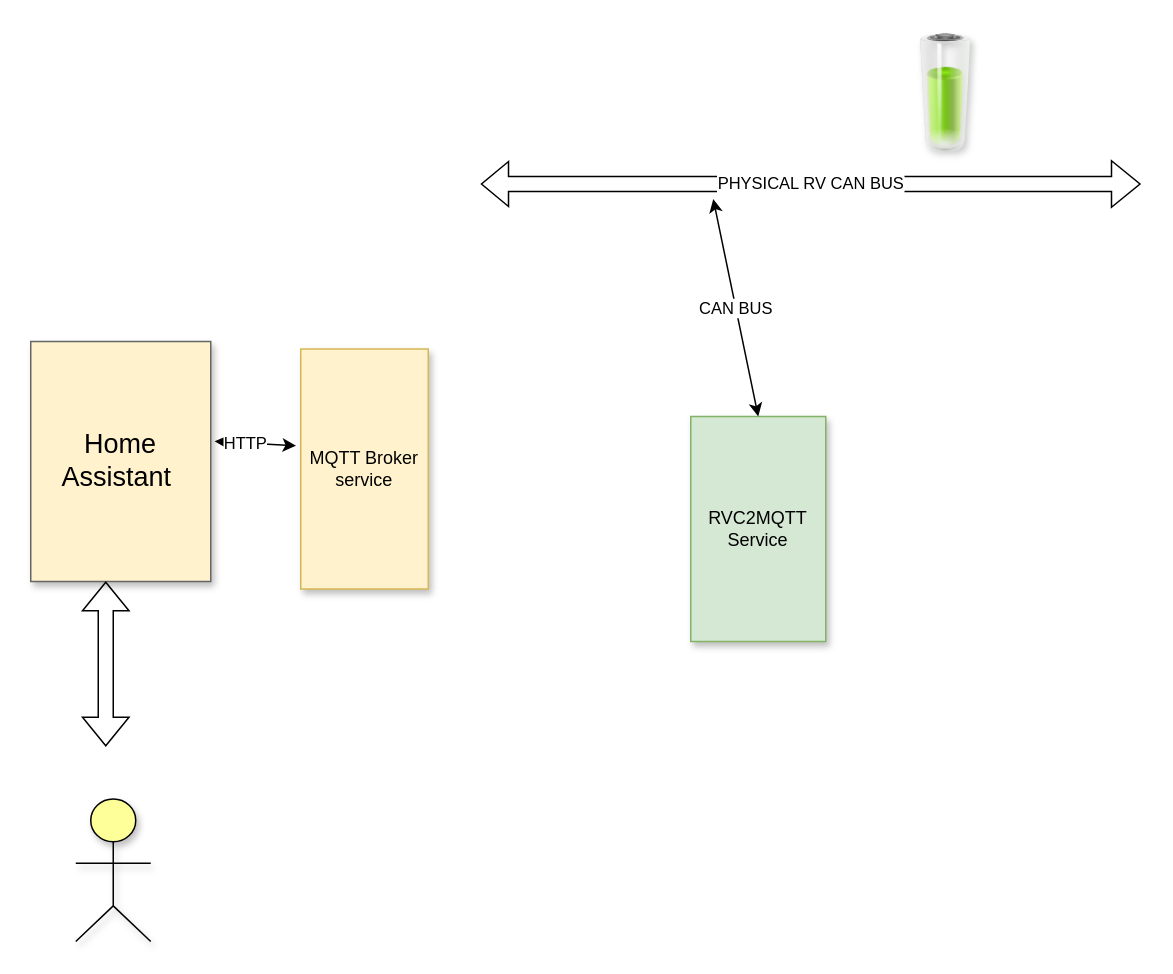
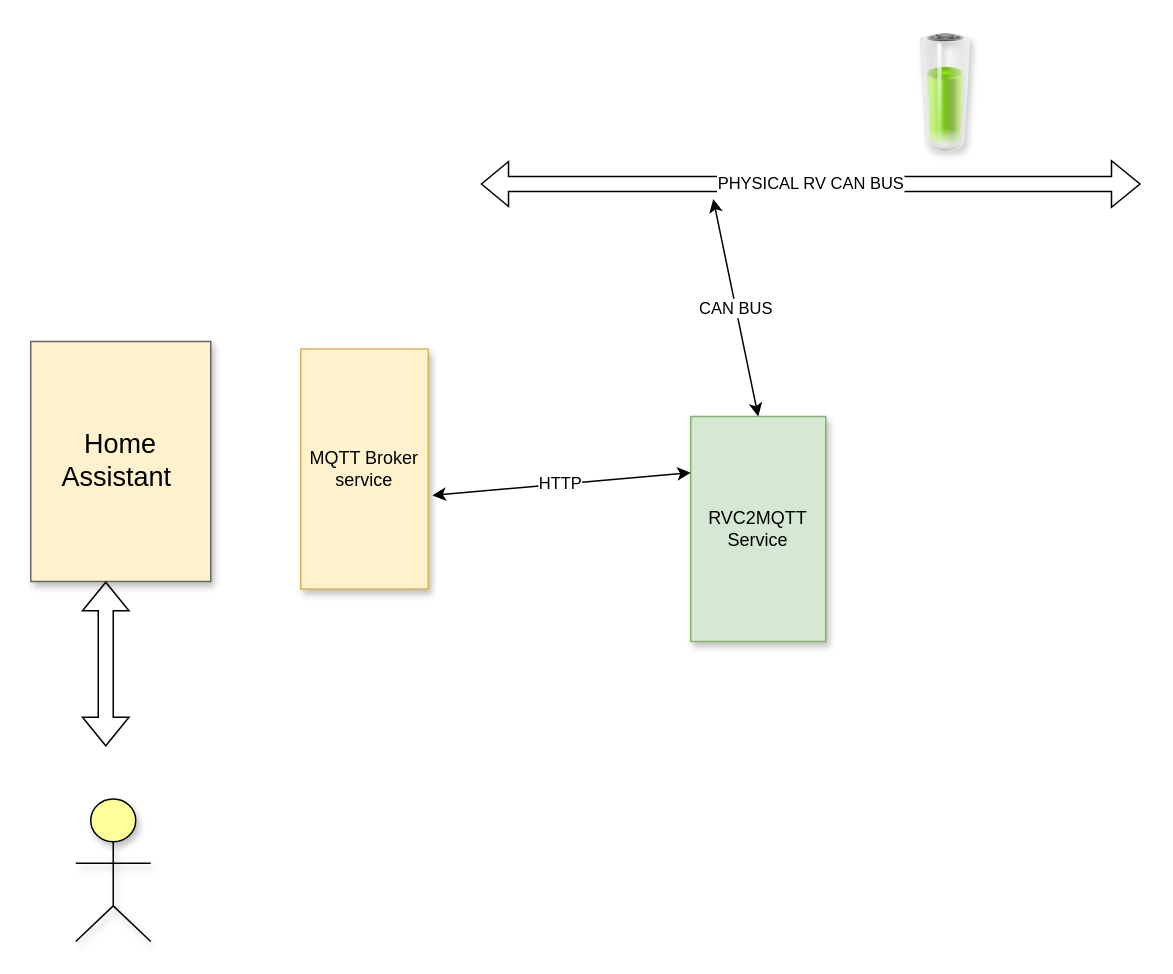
(255, 443) -> none
none -> (563, 484)
